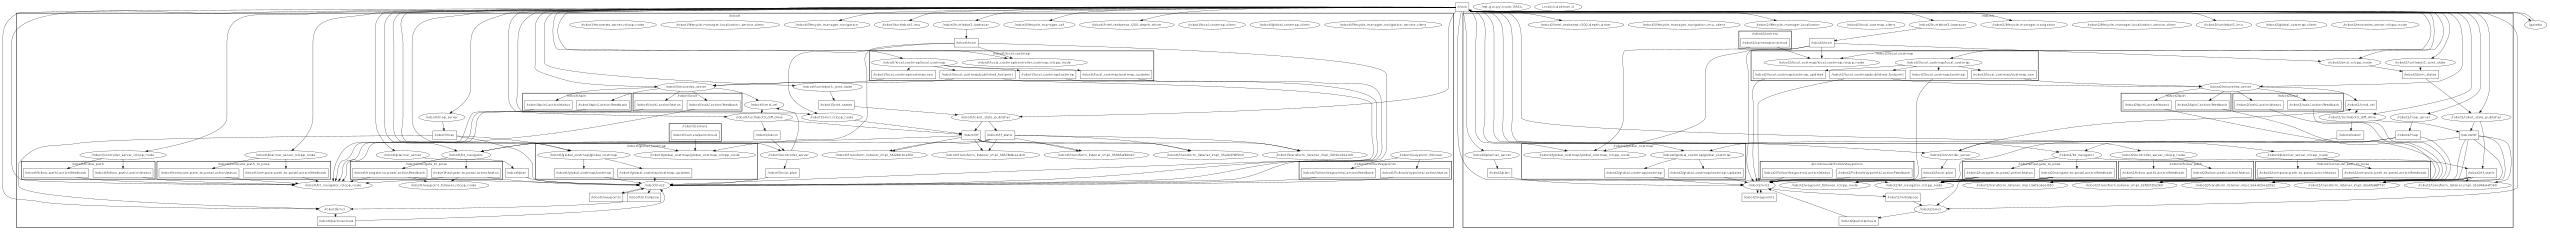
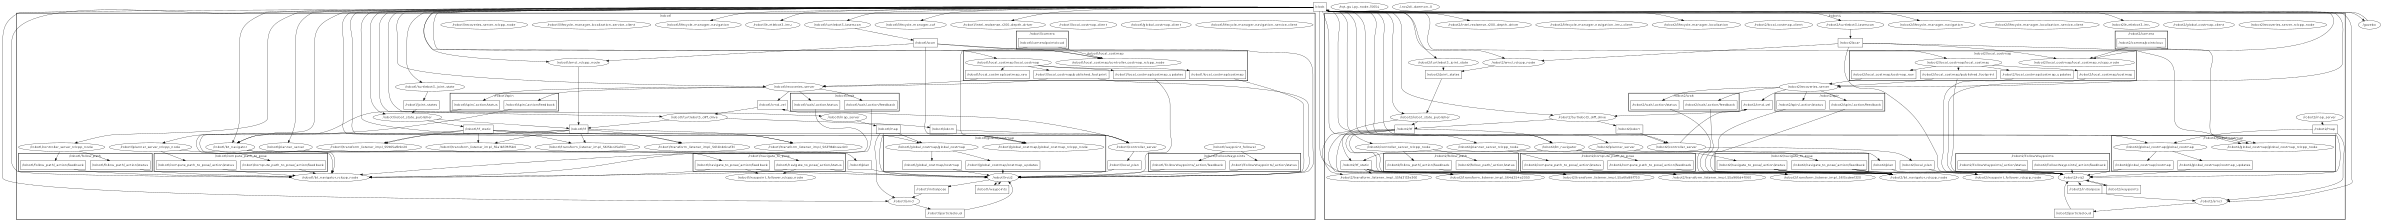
(2037, 11) -> none
none -> (1079, 52)
(764, 105) -> (773, 105)
(1837, 164) -> (2033, 156)
